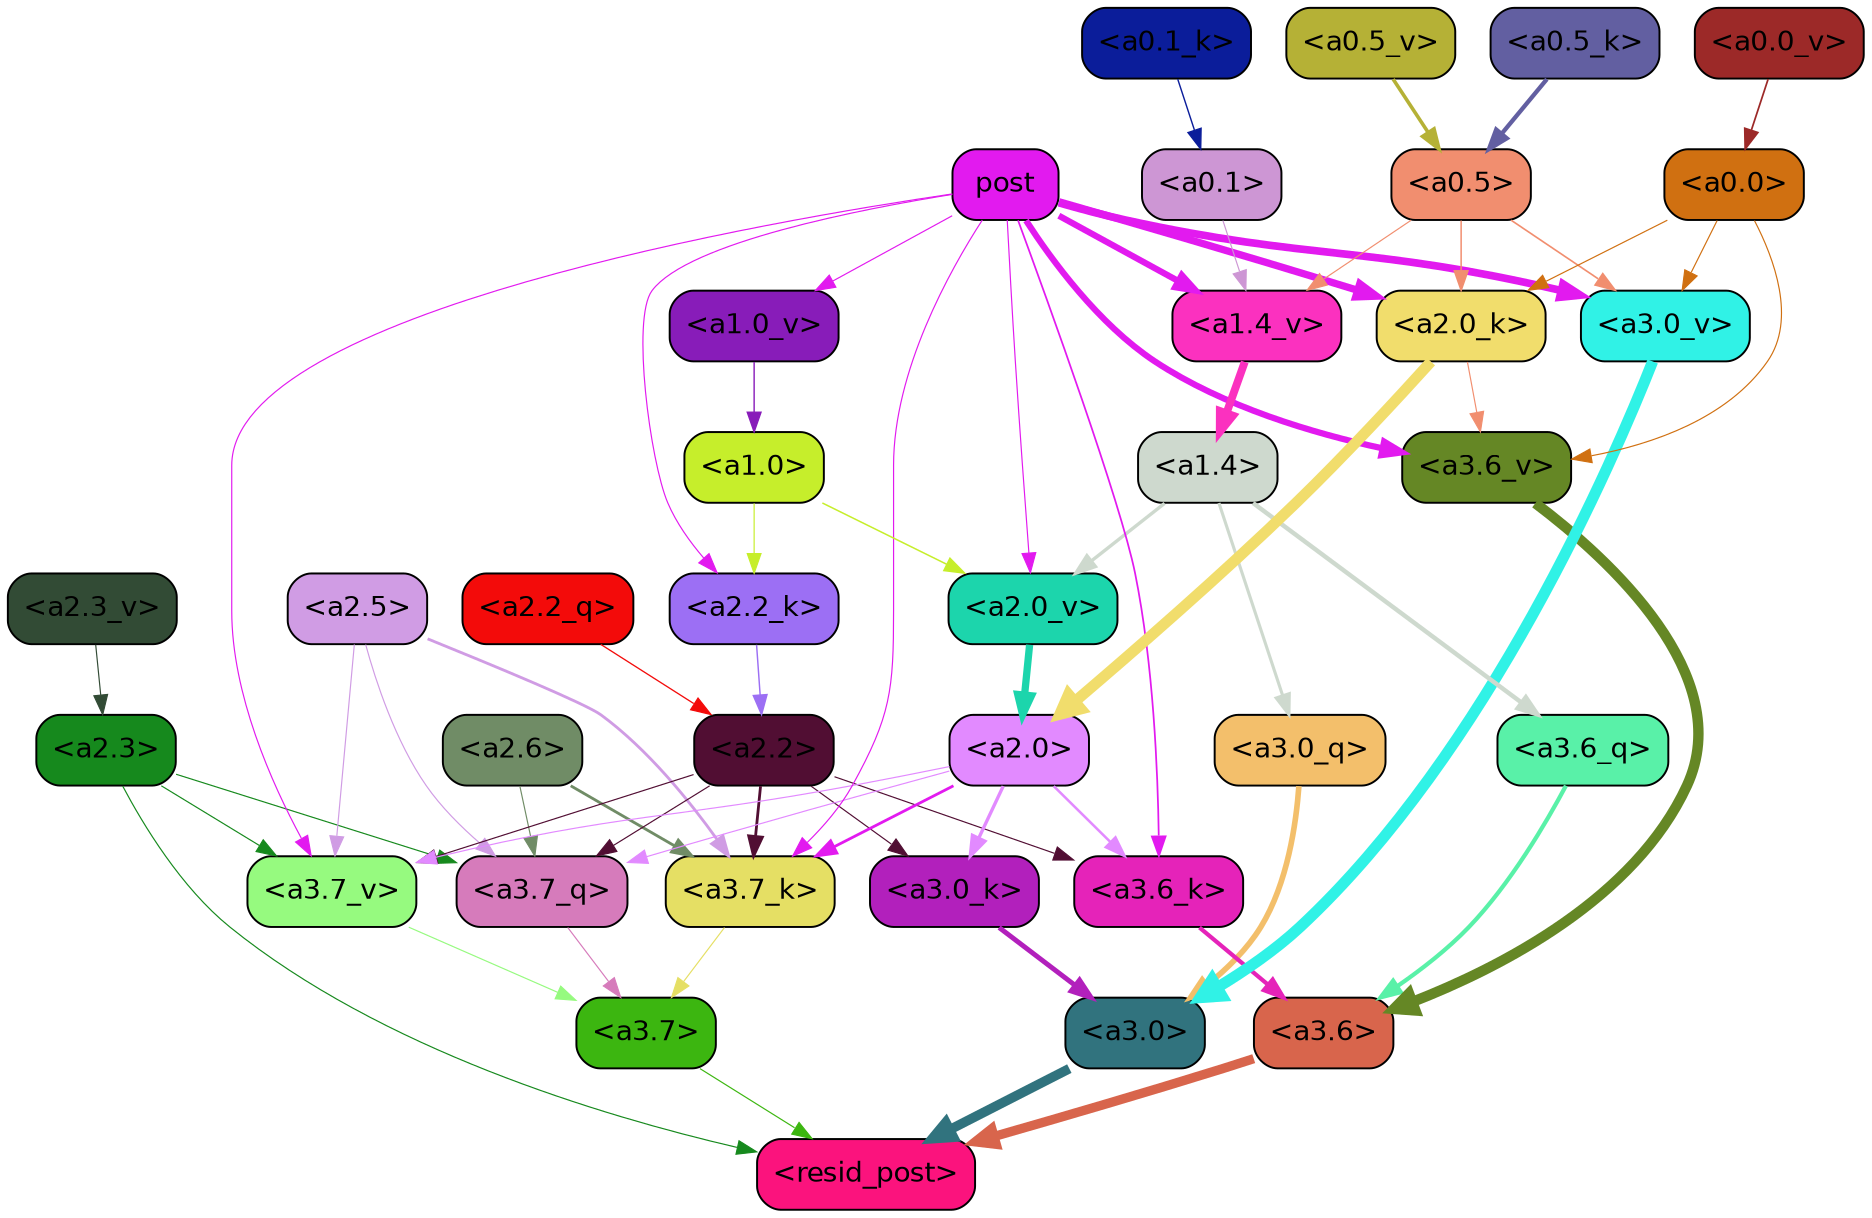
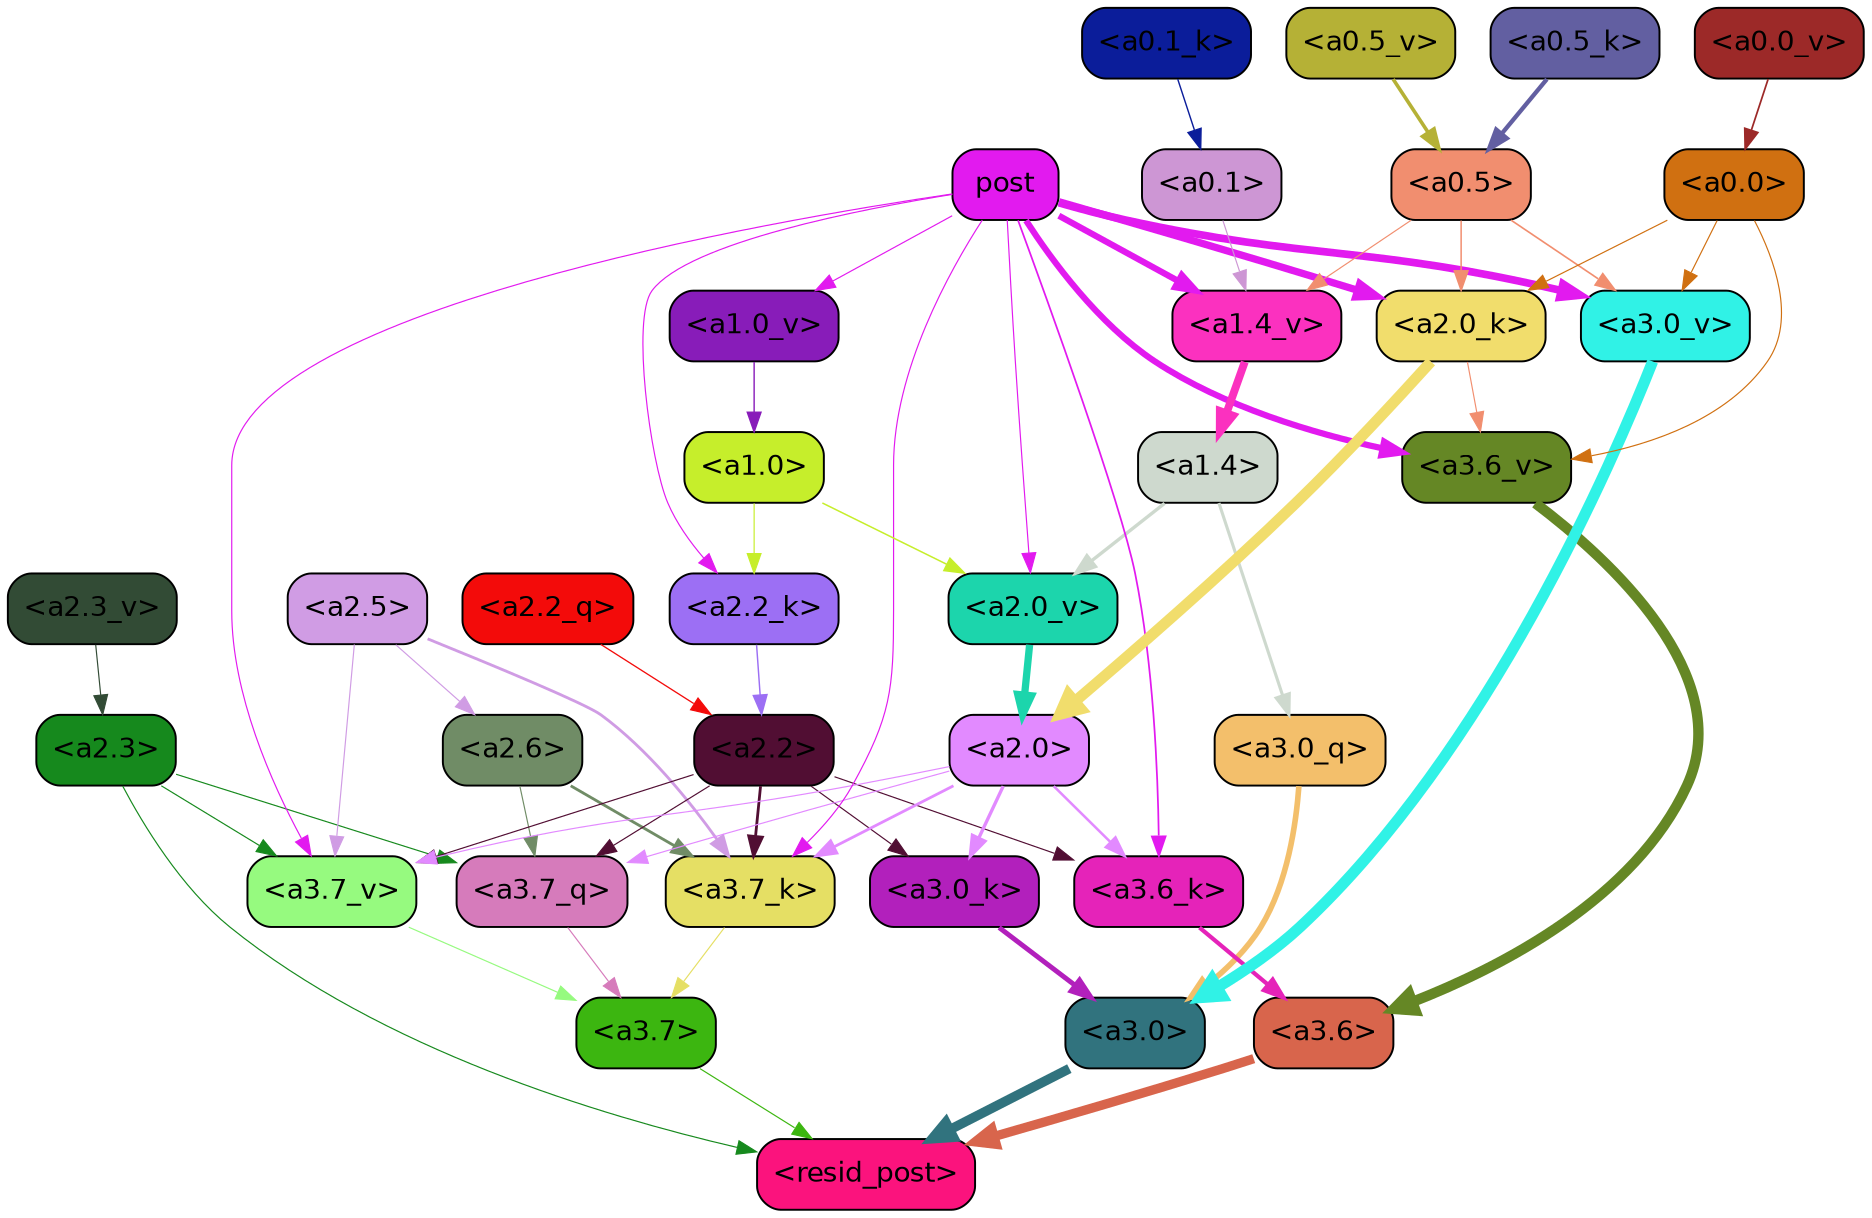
(1583, 750) -> none
(407, 754) -> (428, 673)
(894, 816) -> (894, 816)
